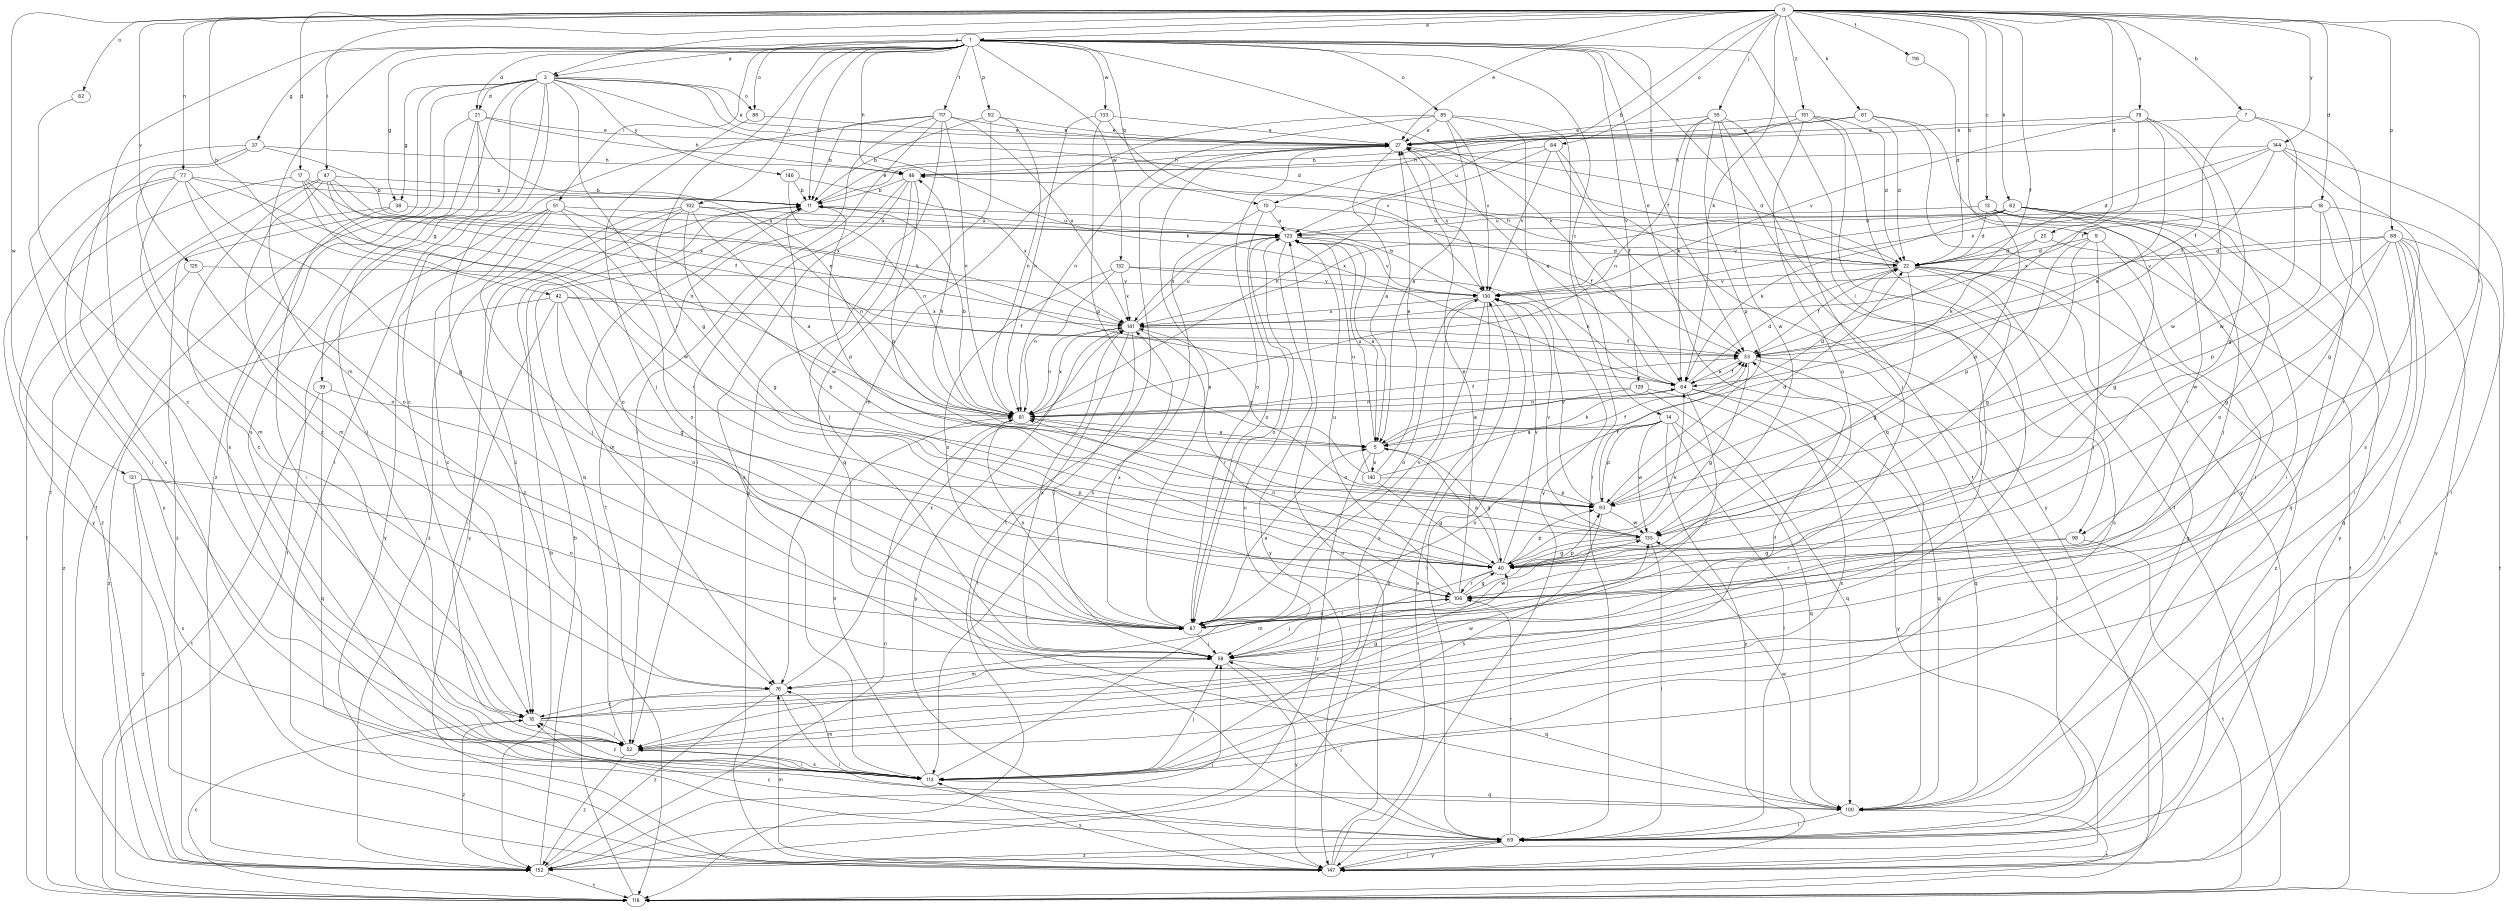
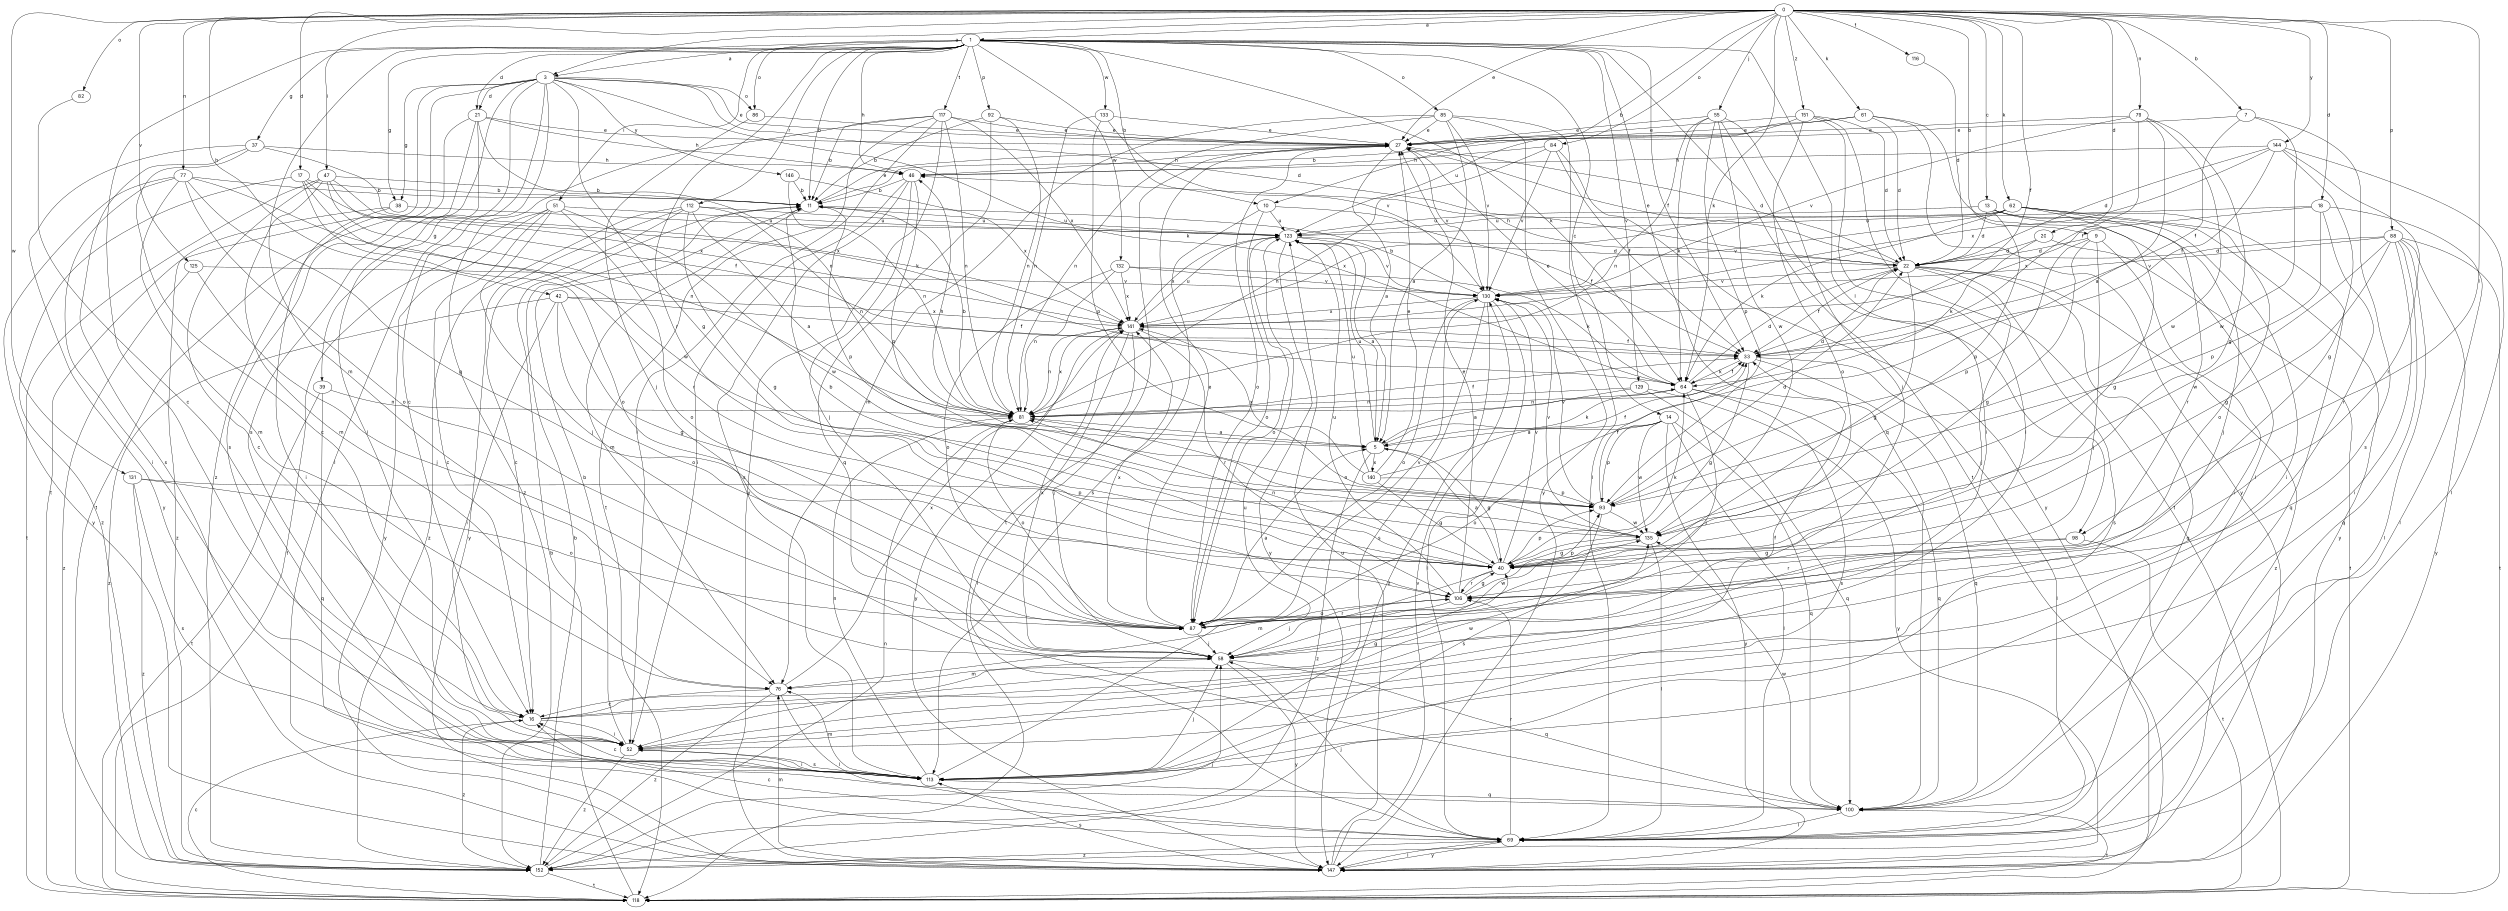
(690, 206) -> (690, 206)
